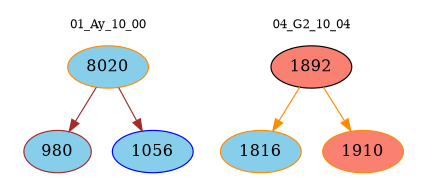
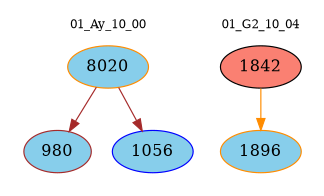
(312, 25) -> (261, 25)
(311, 67) -> (261, 67)
(261, 152) -> (261, 152)
(363, 152) -> none
